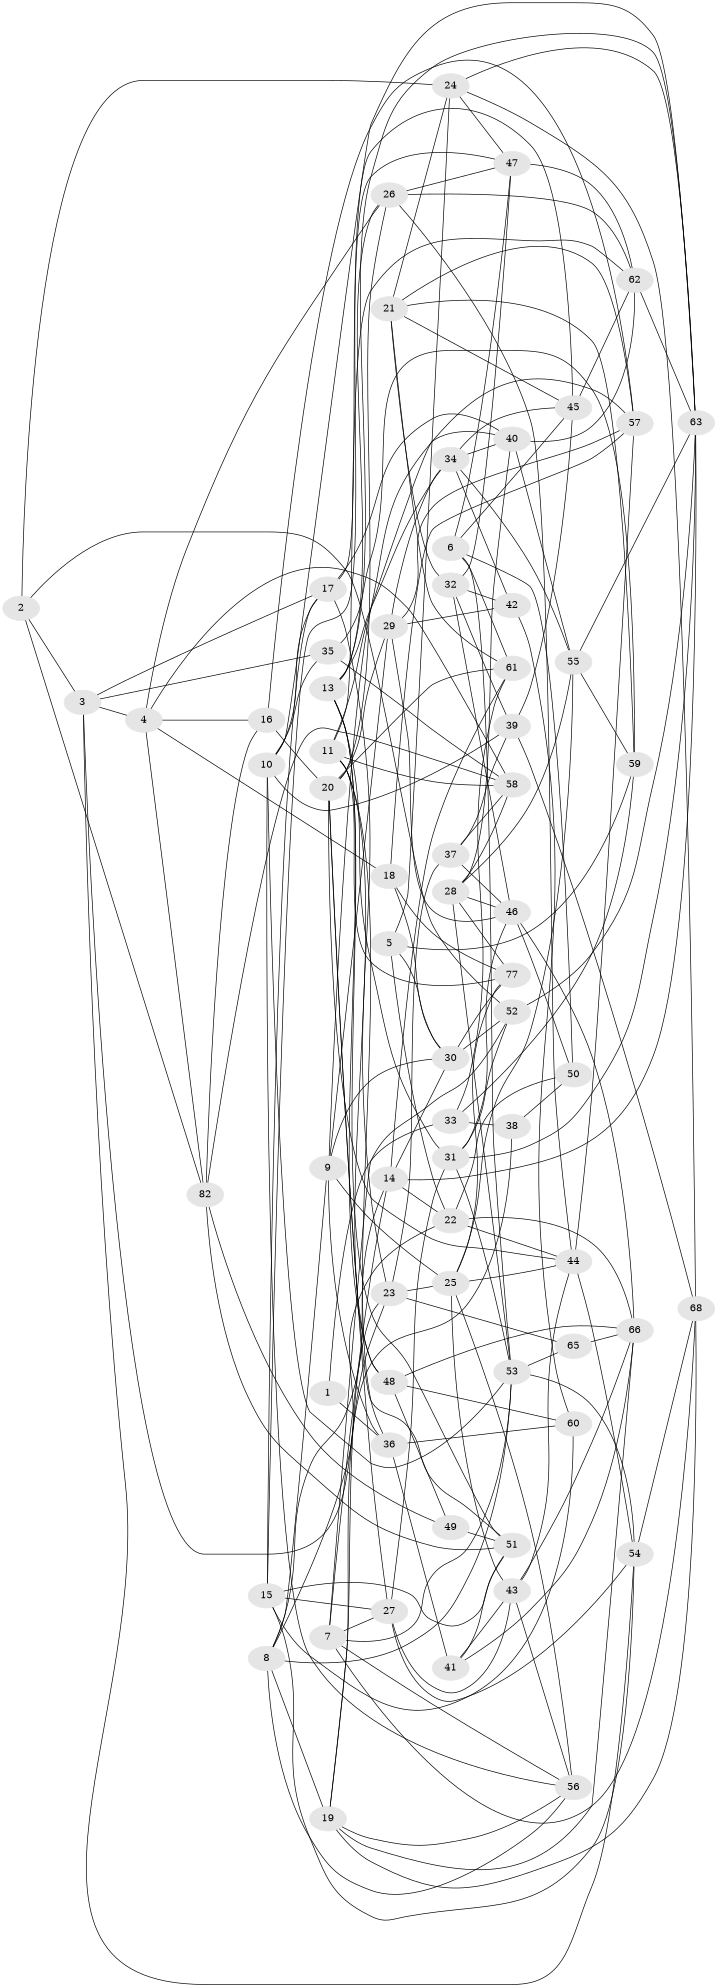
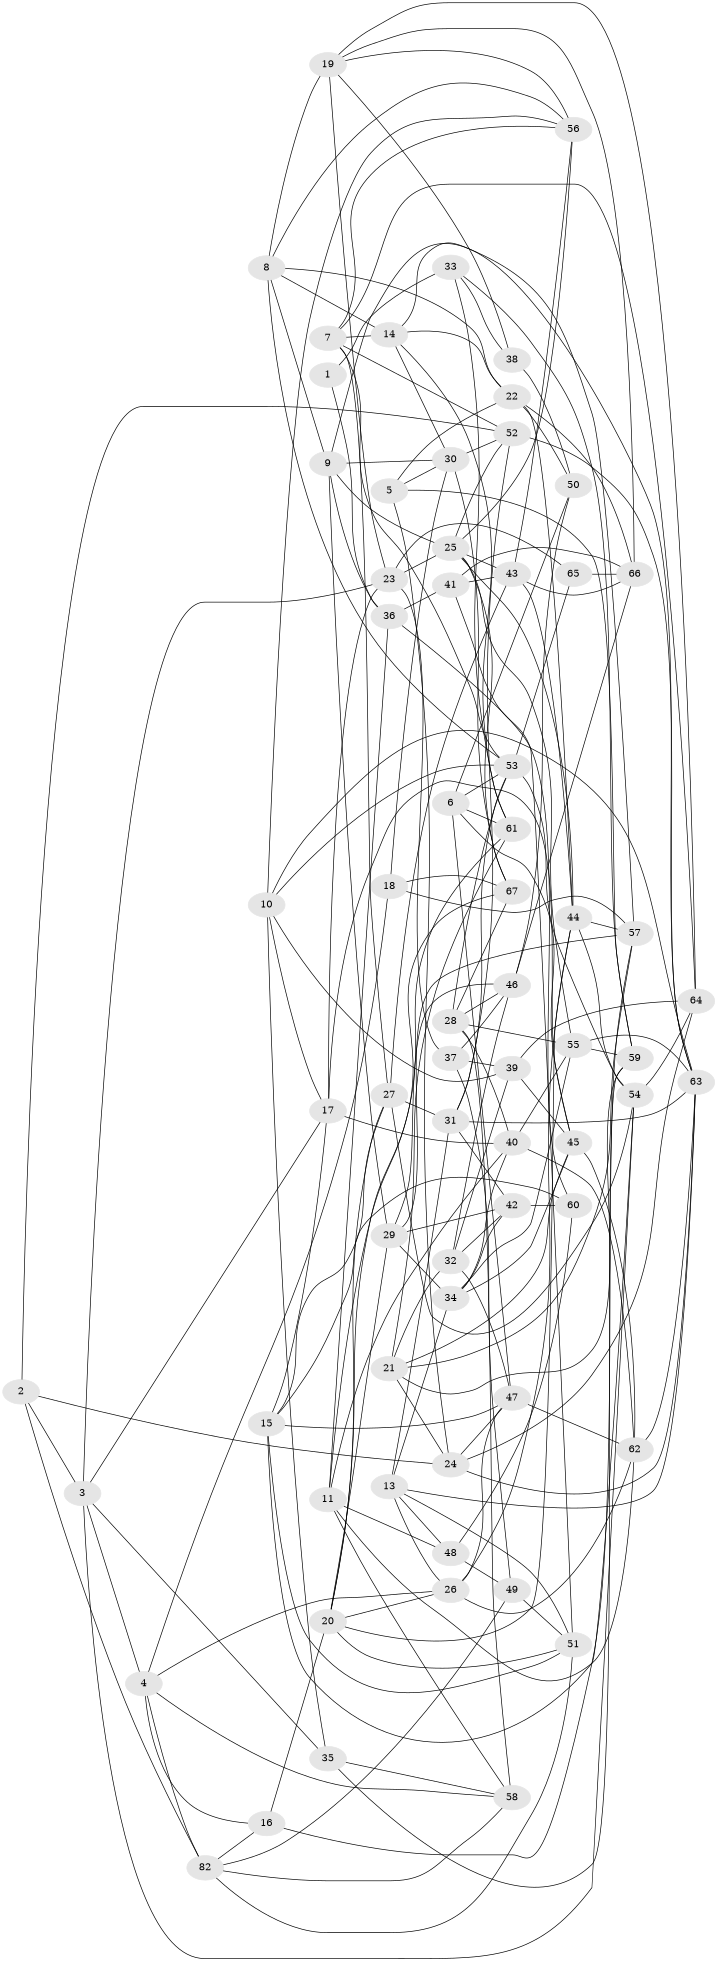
none -> (470, 500)
(481, 820) -> (496, 1438)
(512, 975) -> (512, 892)
(486, 1037) -> (481, 1163)
(696, 1309) -> (696, 1001)
(514, 1337) -> none
